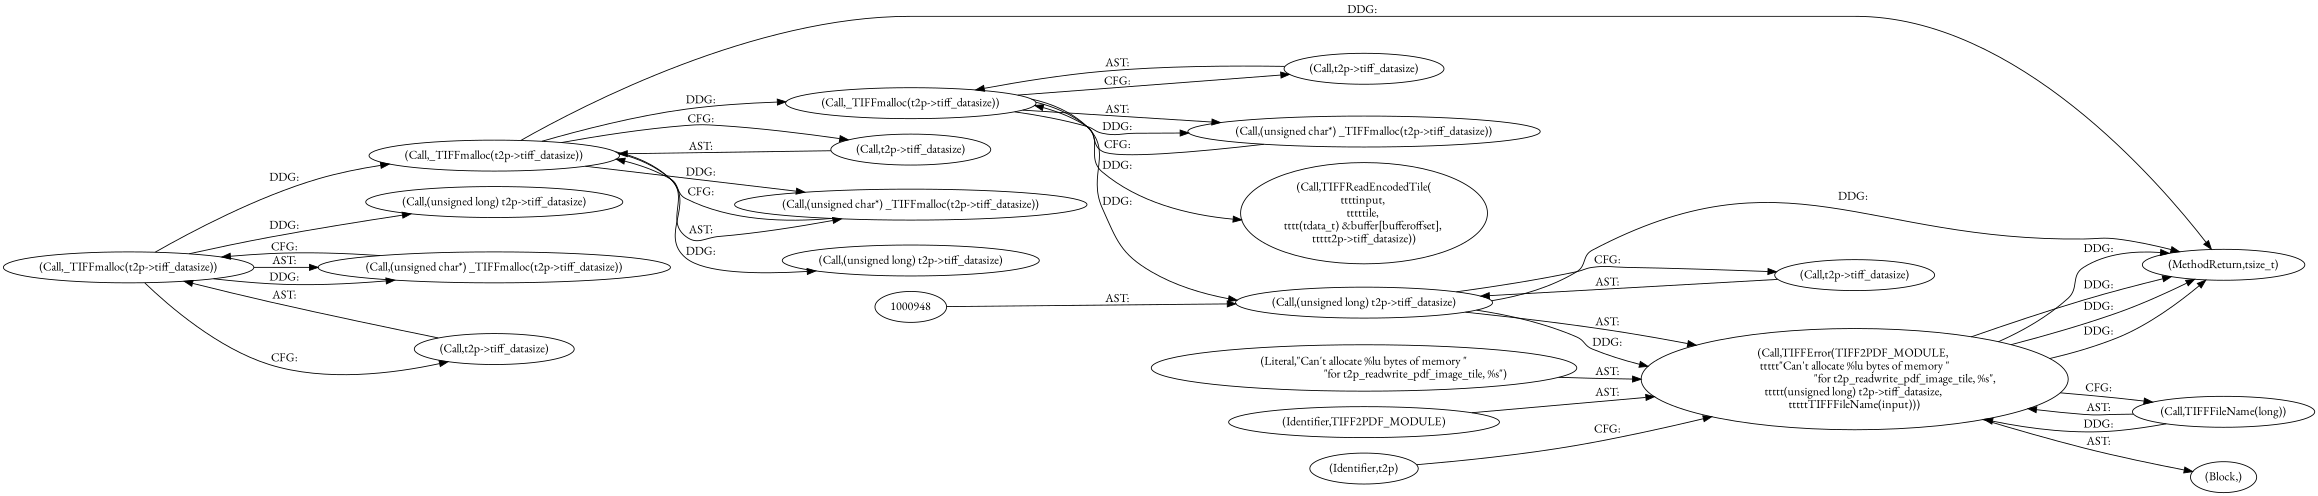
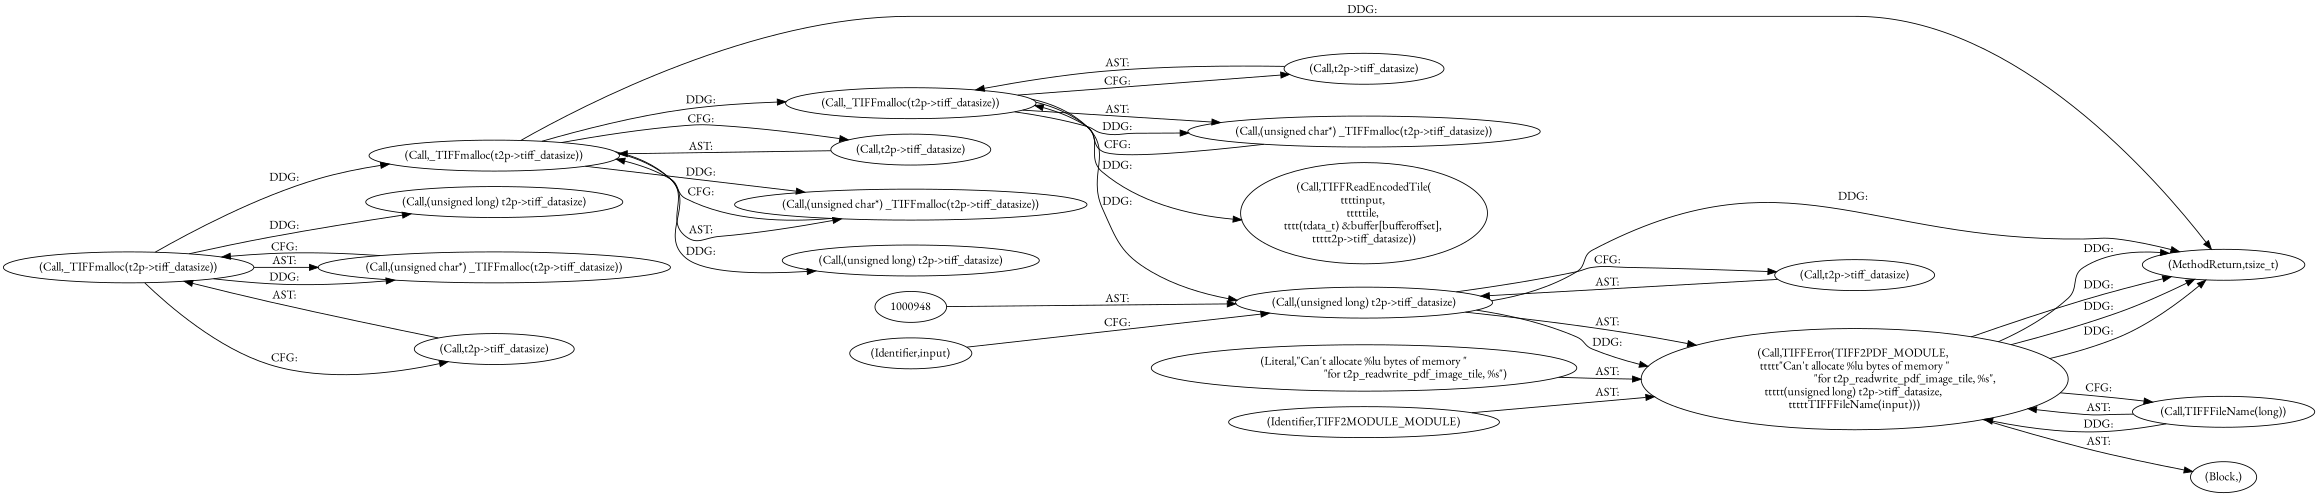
none -> (911, 353)
(1364, 422) -> (1364, 422)
(1364, 469) -> none
